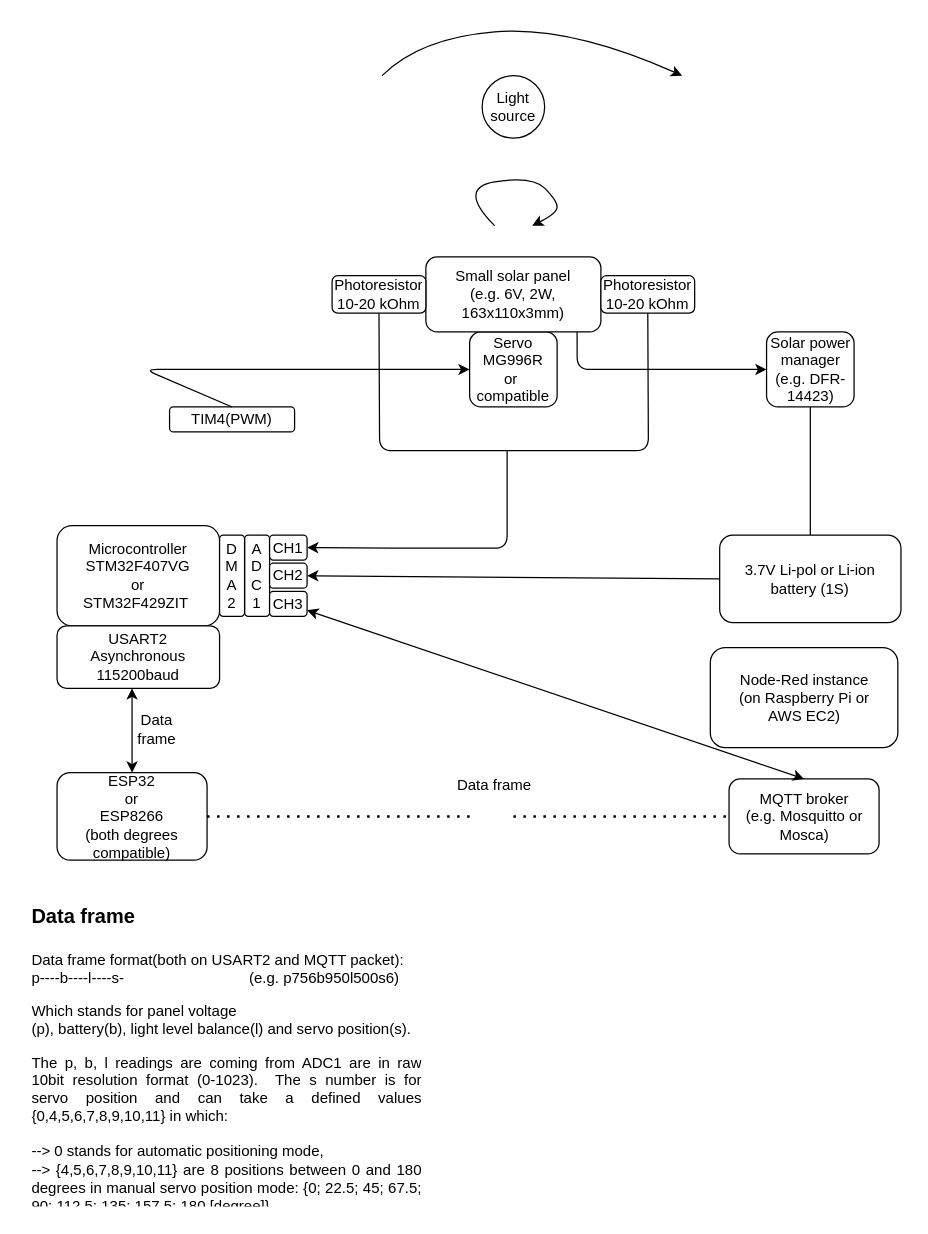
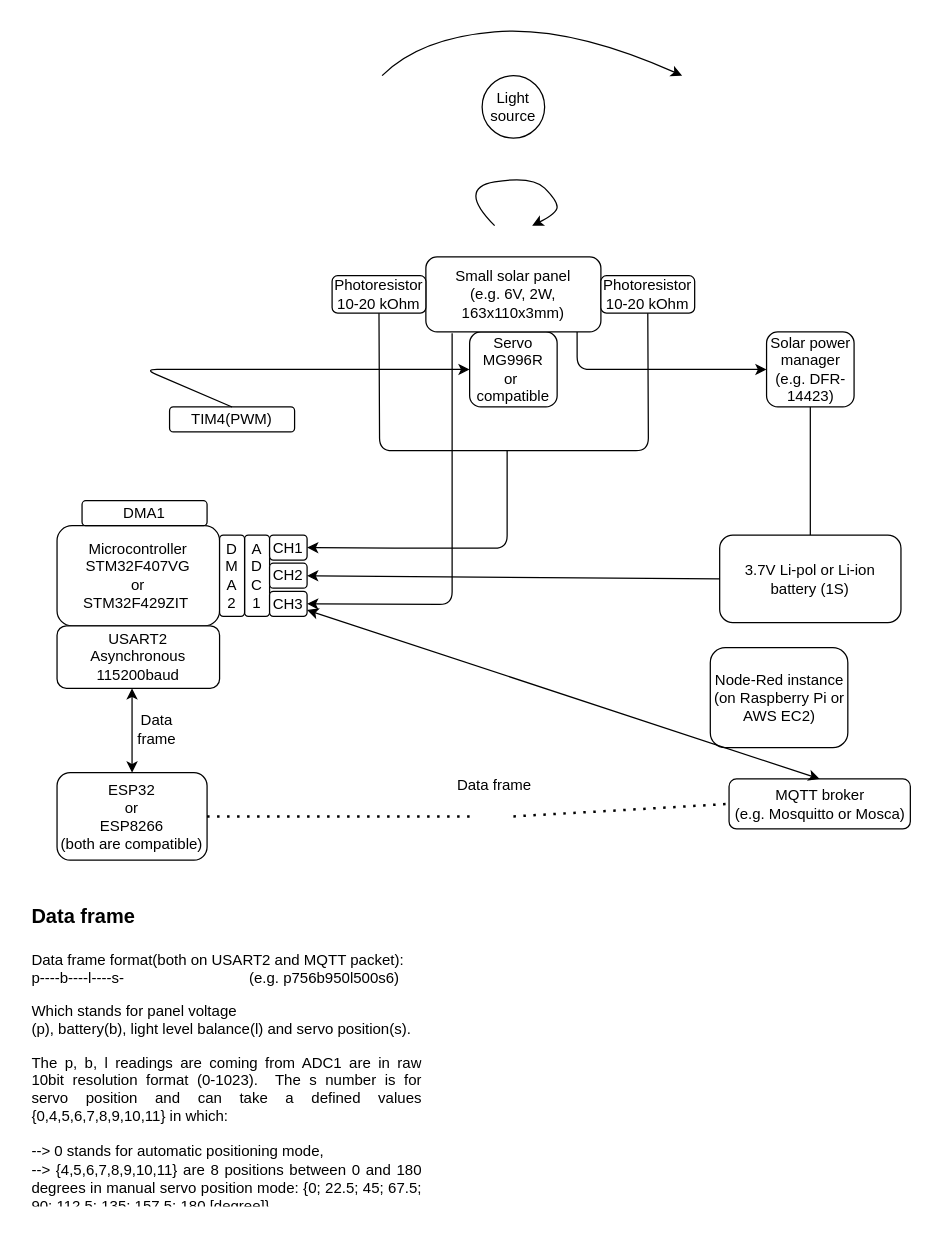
none -> (144, 513)
none -> (452, 532)
(804, 698) -> (779, 698)
(804, 816) -> (819, 804)
(132, 817) -> (132, 817)
